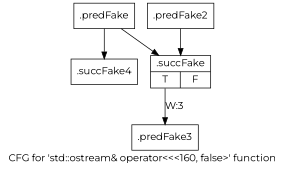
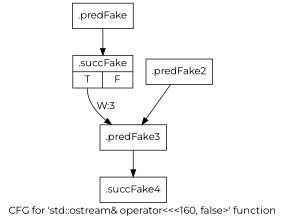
(181, 39) -> (158, 102)
(104, 40) -> (133, 160)
